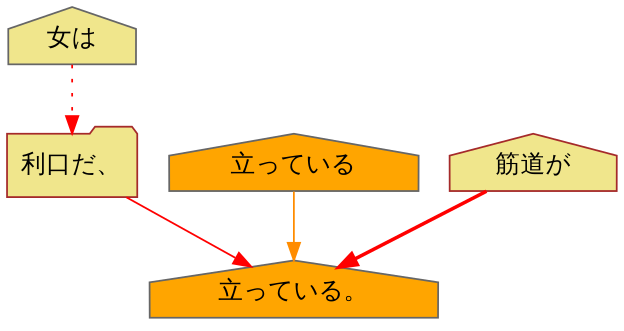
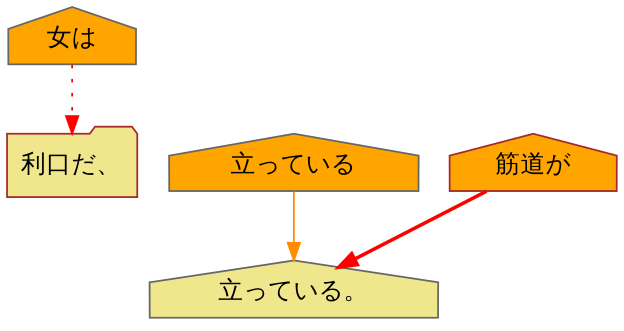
(72, 39) -> (72, 39)
(533, 165) -> (533, 165)
(181, 228) -> none
(294, 292) -> (294, 292)
